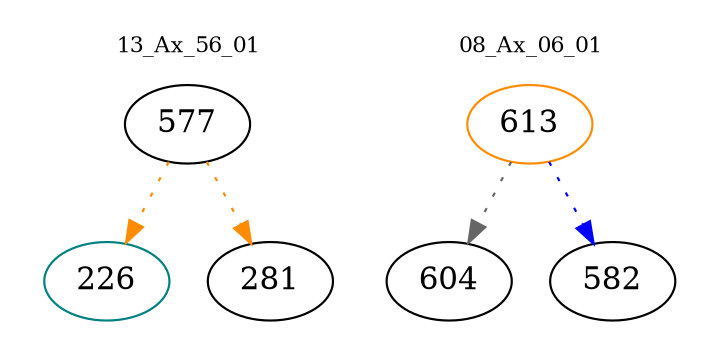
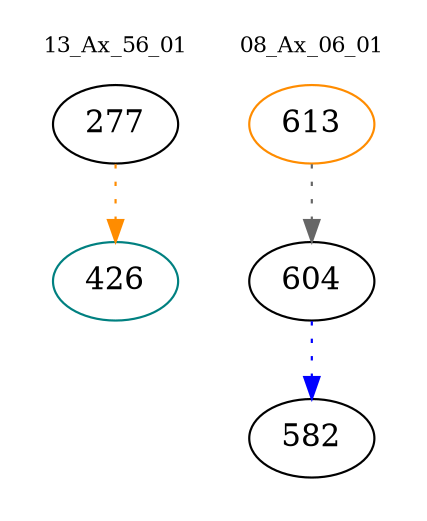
(188, 124) -> (116, 124)
(566, 193) -> (312, 349)
(107, 281) -> (116, 281)
(270, 281) -> none
